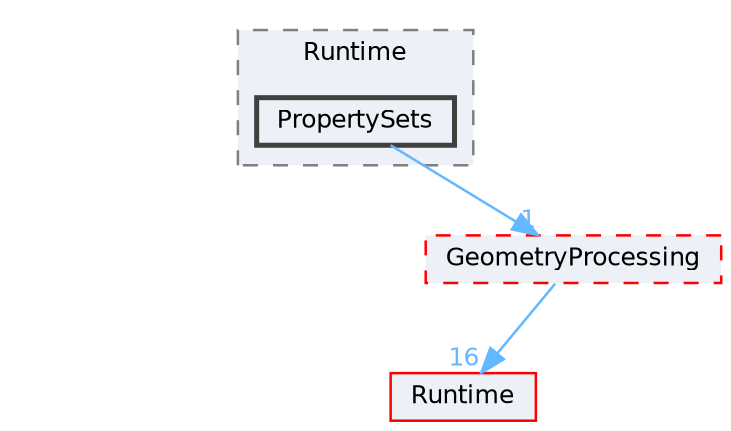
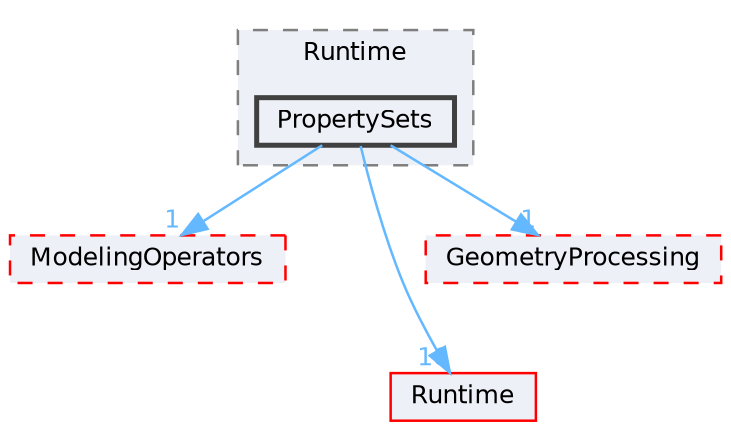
none -> (148, 259)
(526, 319) -> (391, 251)
